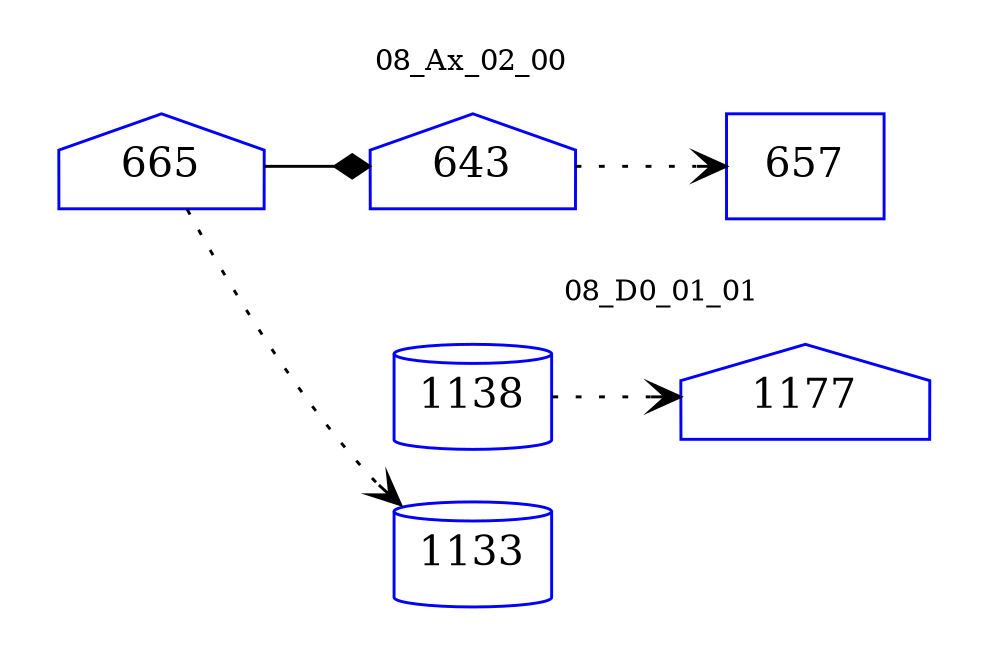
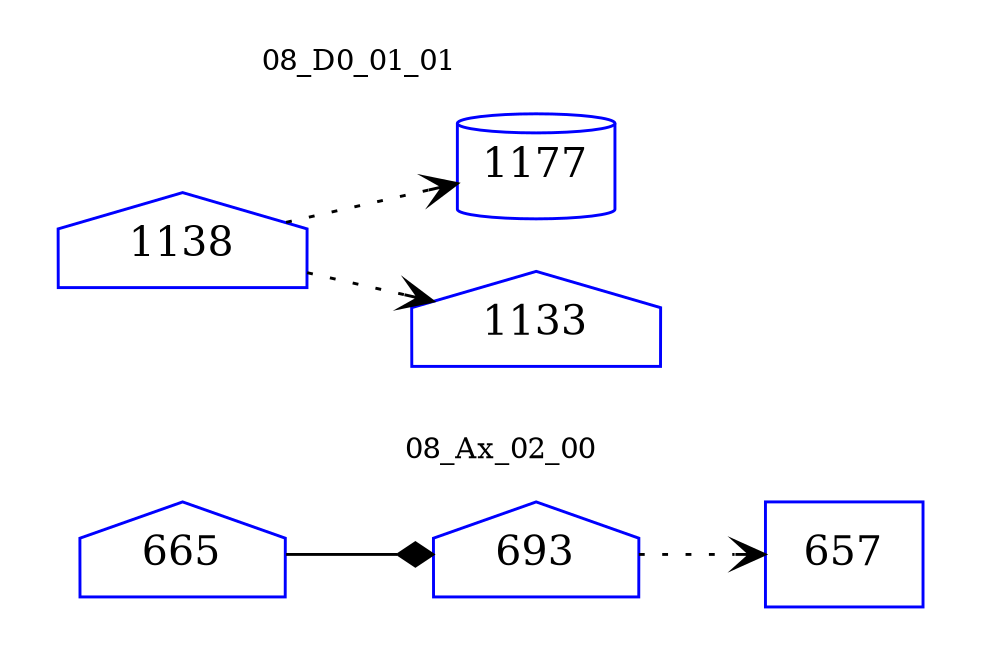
(473, 166) -> (536, 554)
(275, 353) -> (356, 284)
(473, 397) -> (183, 245)
(805, 397) -> (536, 166)
(473, 554) -> (536, 324)
